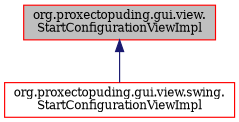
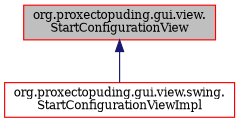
(120, 23) -> (120, 23)
